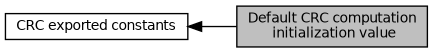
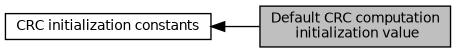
(97, 27) -> (108, 27)
